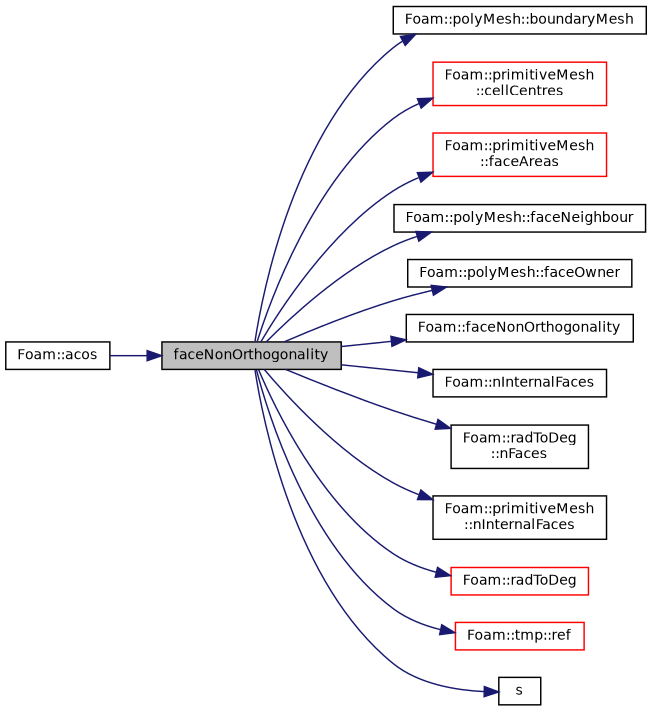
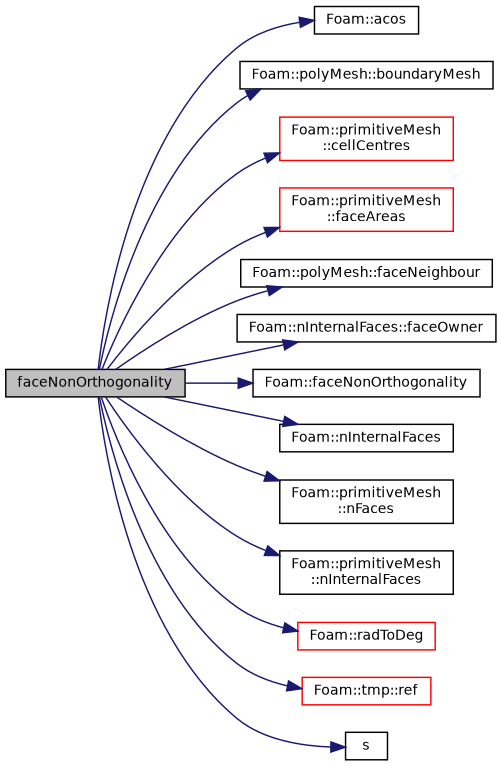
(520, 273) -> (367, 328)
(128, 356) -> (153, 164)
(520, 447) -> (367, 502)
